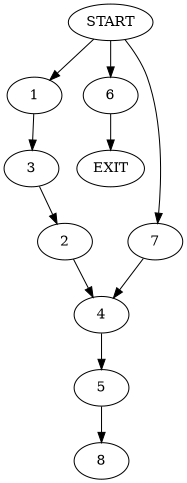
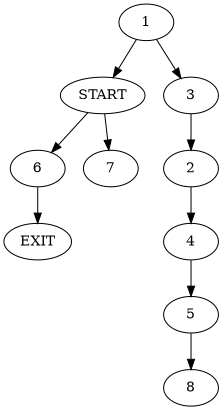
(76, 56) -> (128, 54)
(132, 274) -> none
